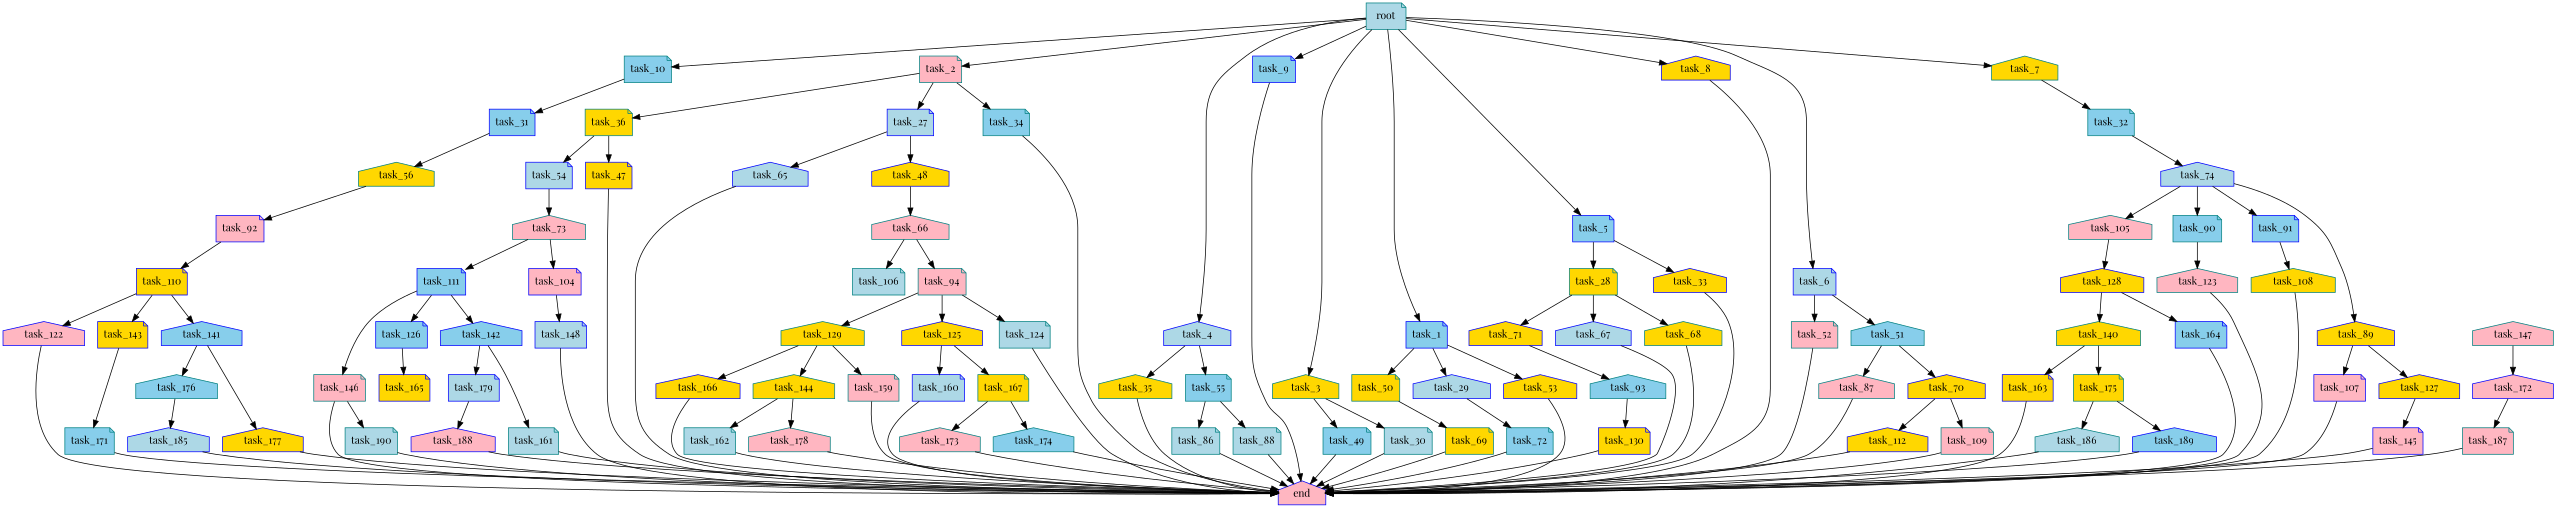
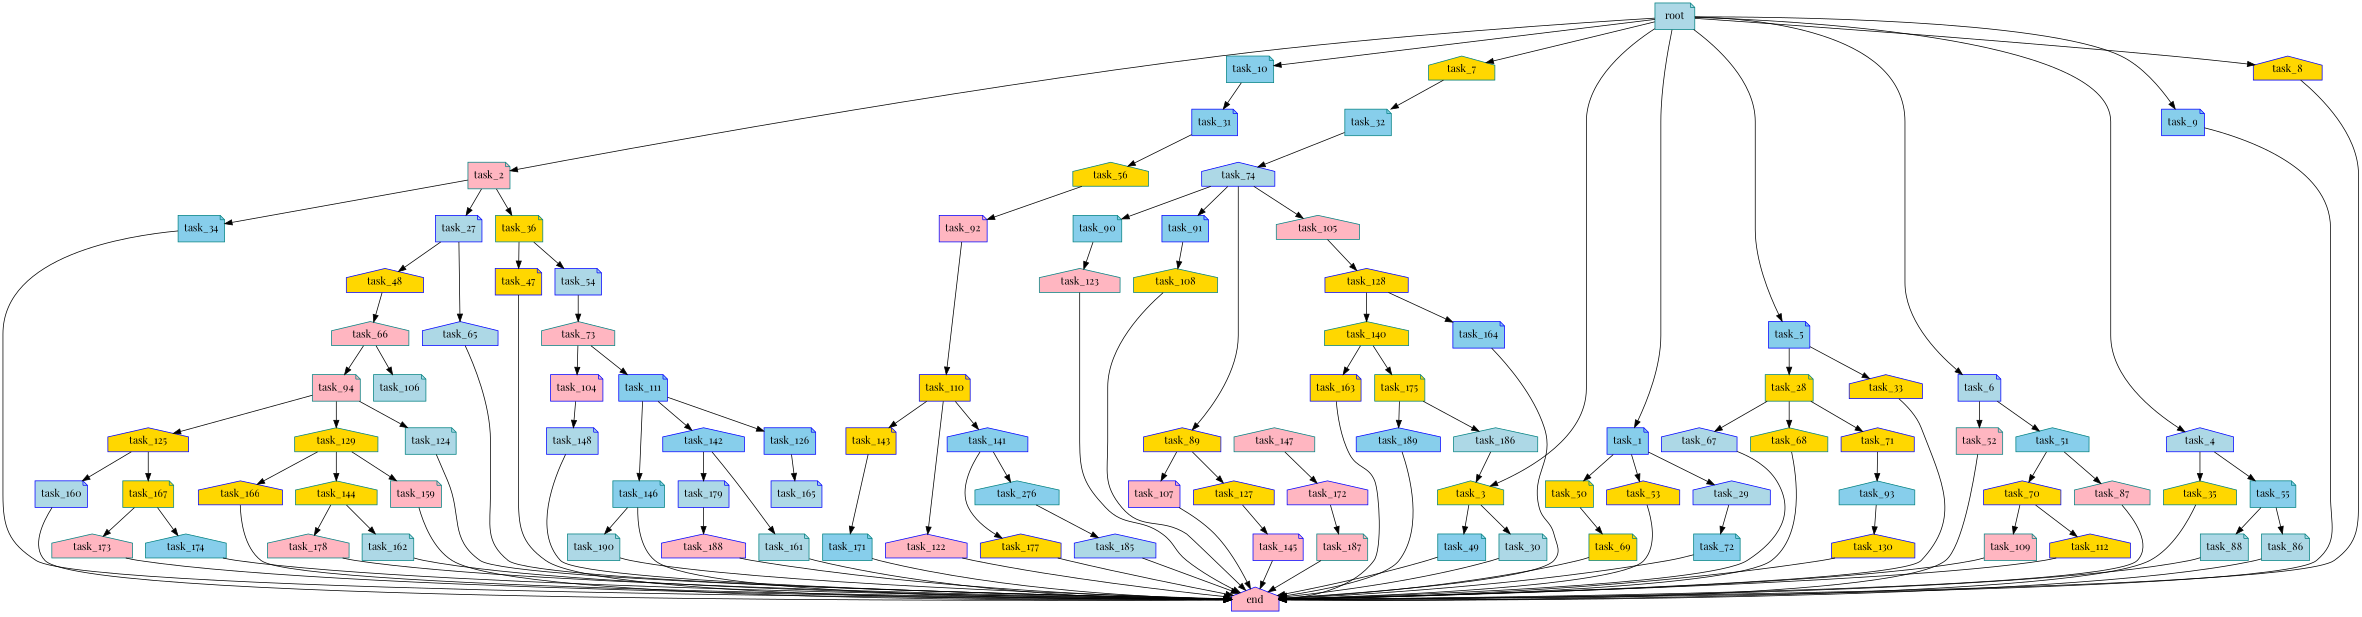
(177, 388) -> (1017, 494)
(340, 388) -> (639, 494)
(404, 388) -> (796, 494)
(1624, 441) -> (1873, 547)
(1687, 485) -> (1485, 464)
